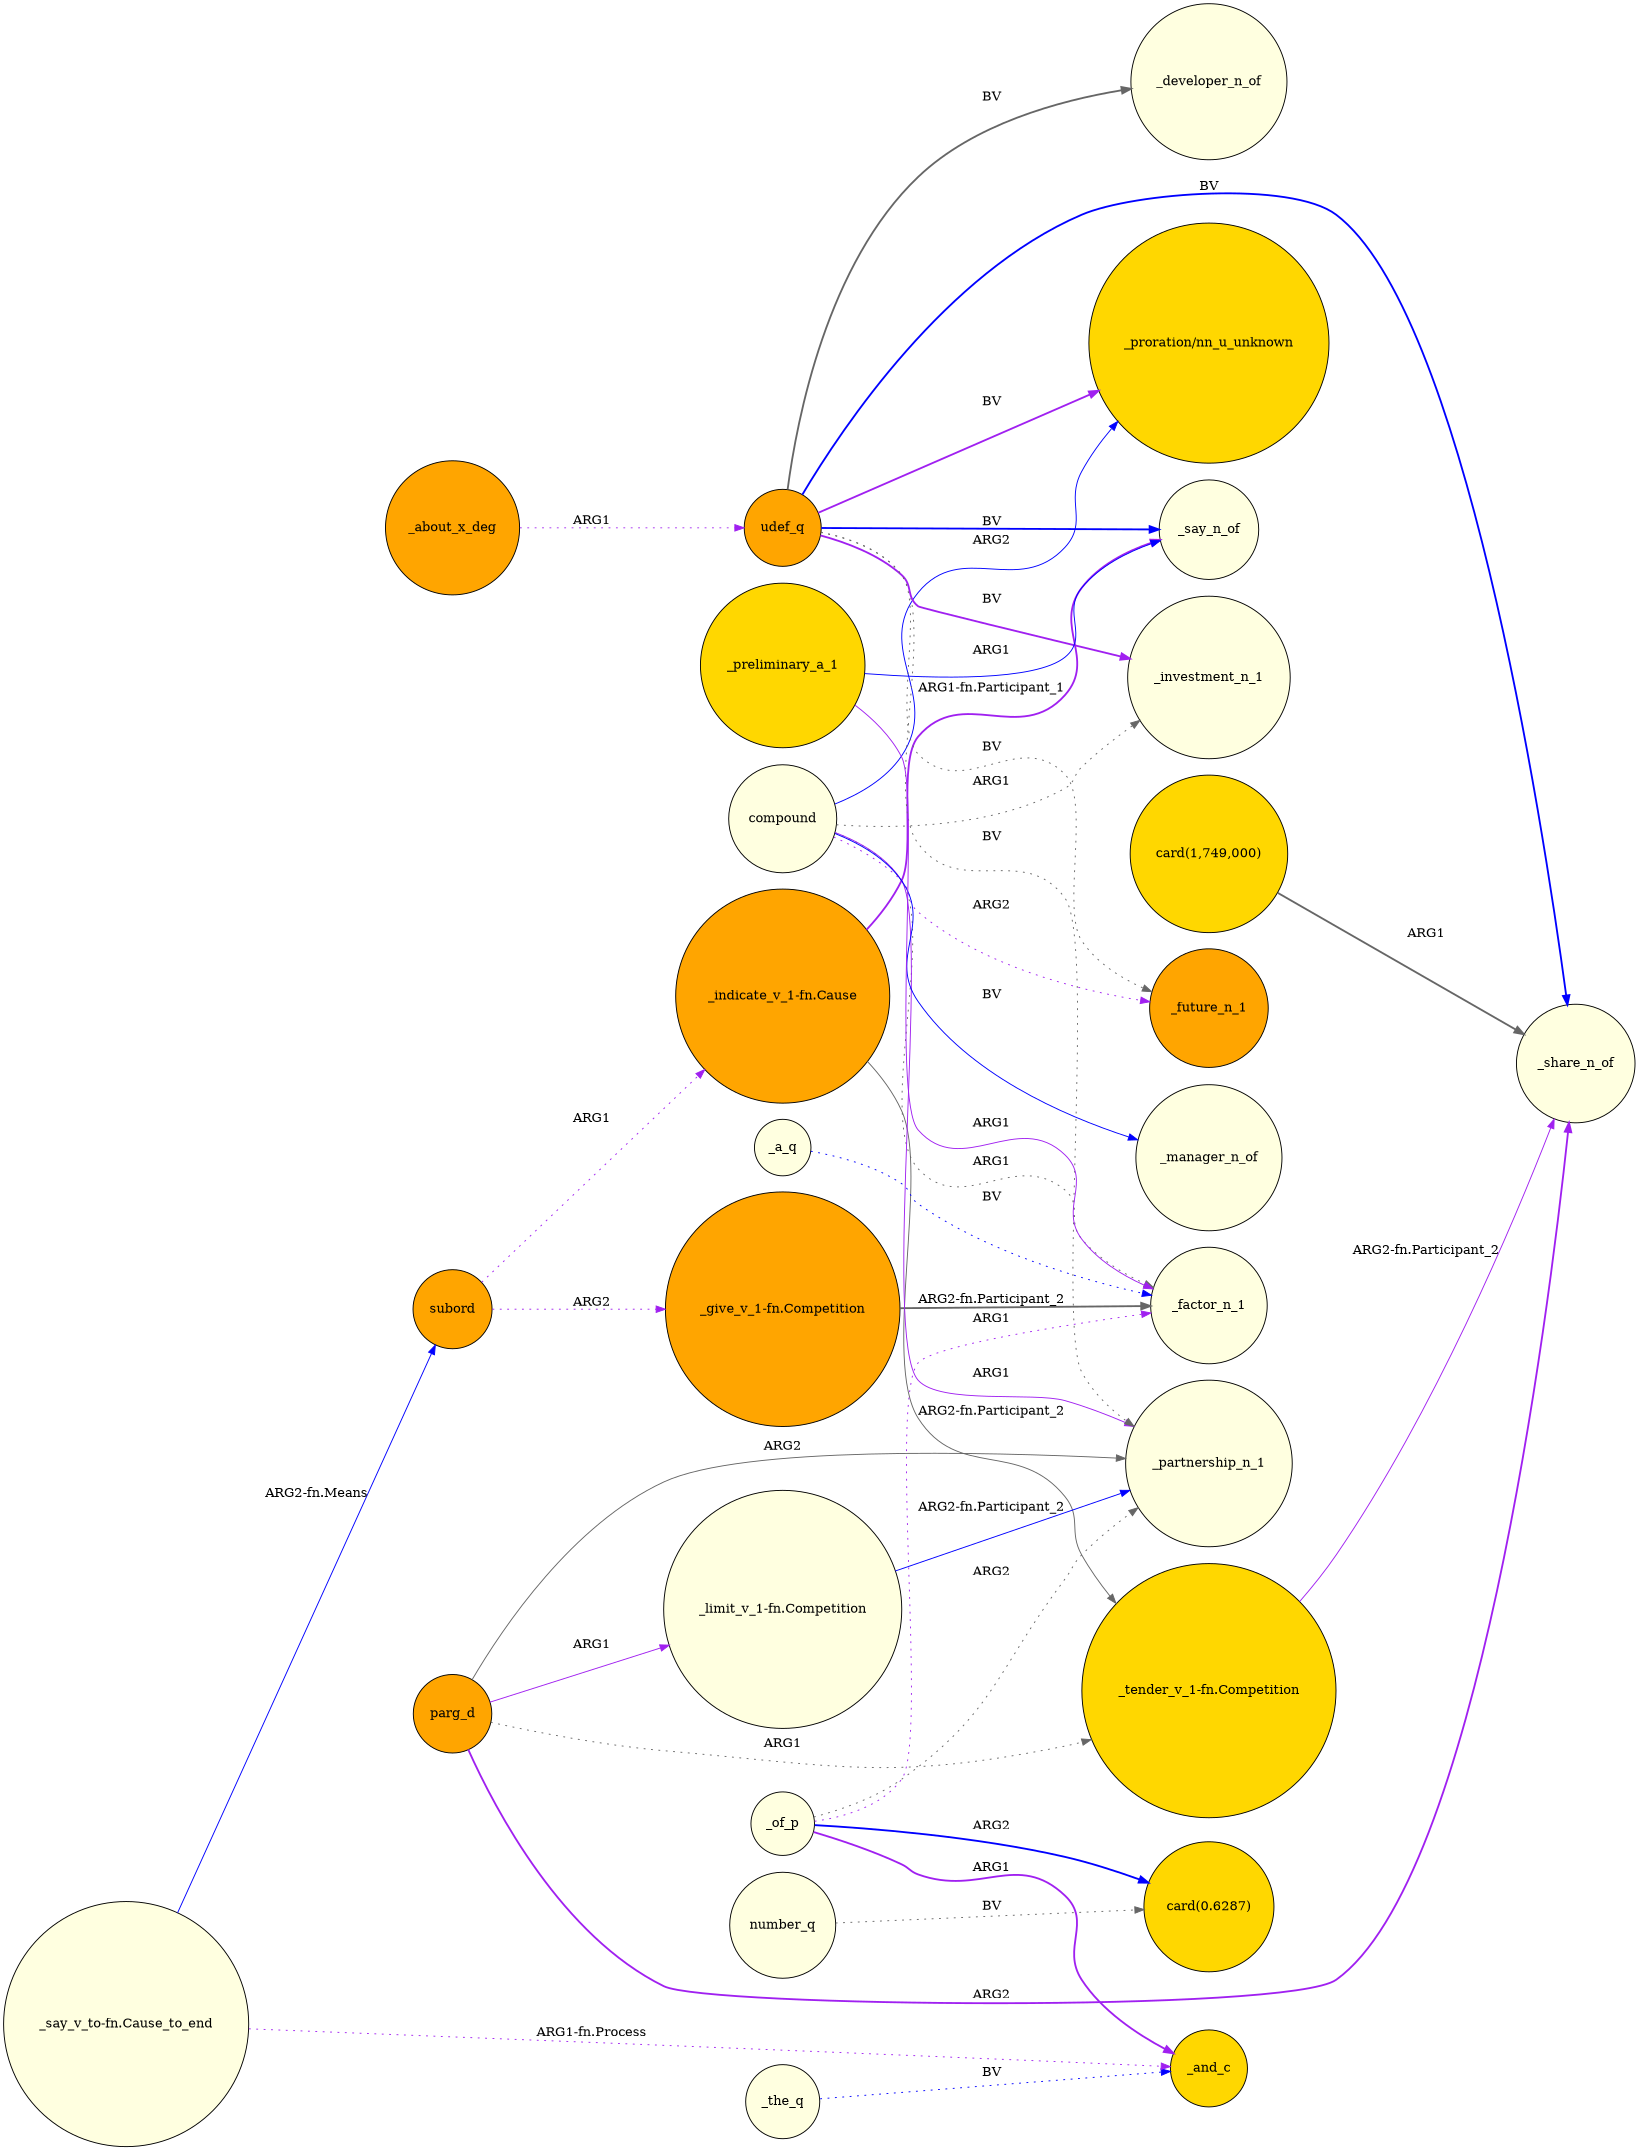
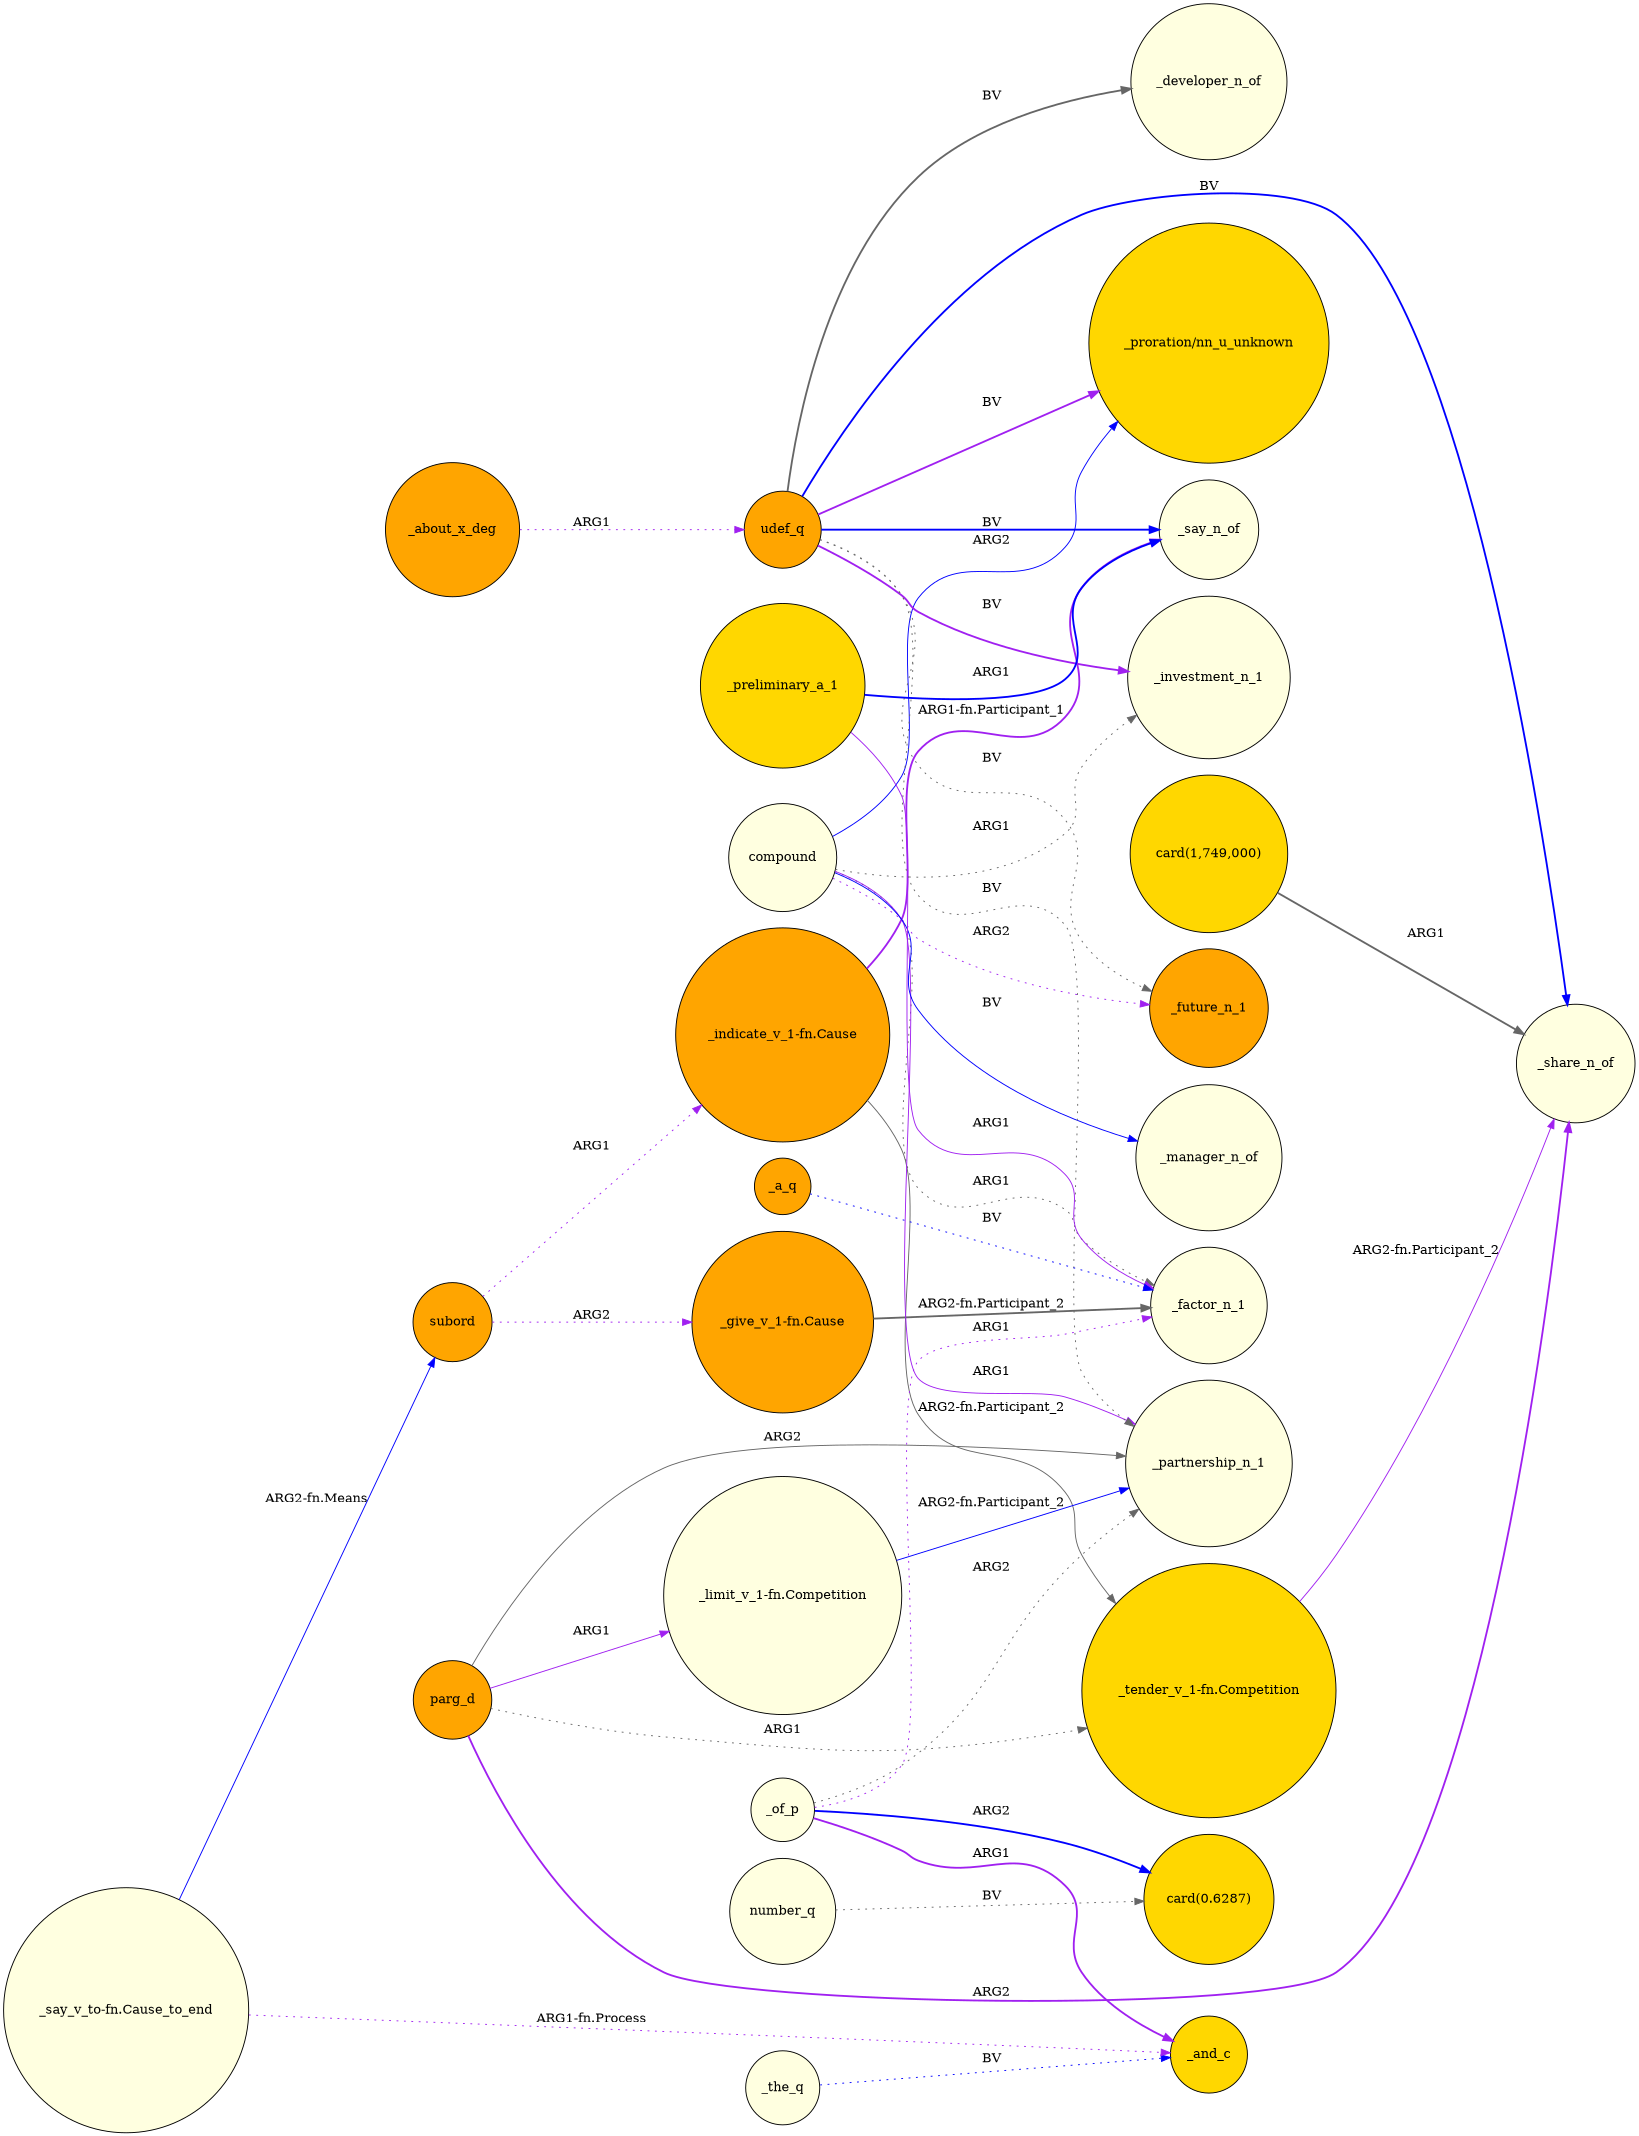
(1044, 667) -> (1055, 685)
(783, 1148) -> (783, 1186)
(783, 1309) -> (783, 1322)
